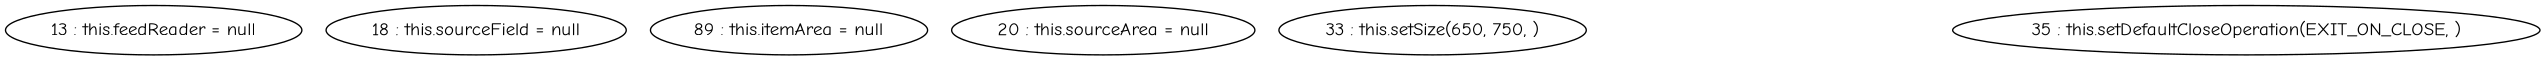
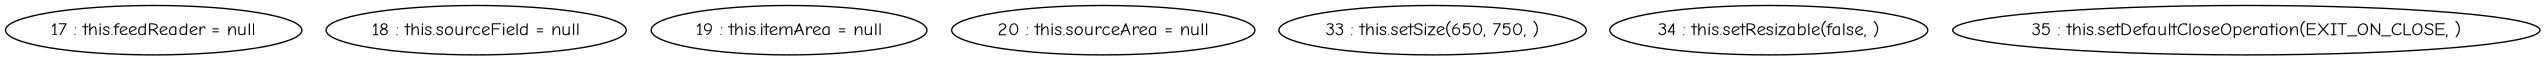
(154, 30) -> (154, 30)
(789, 30) -> (789, 30)
none -> (1769, 30)
